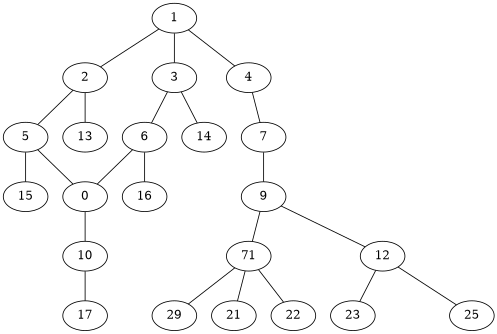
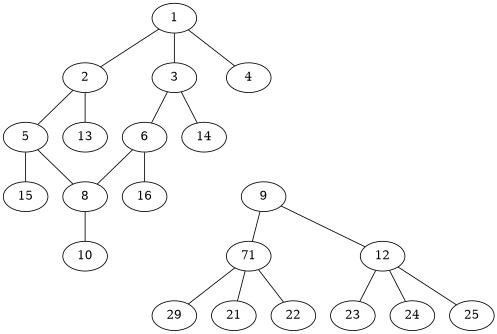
(264, 137) -> none
(85, 197) -> (85, 197)
(85, 316) -> none
none -> (412, 316)
